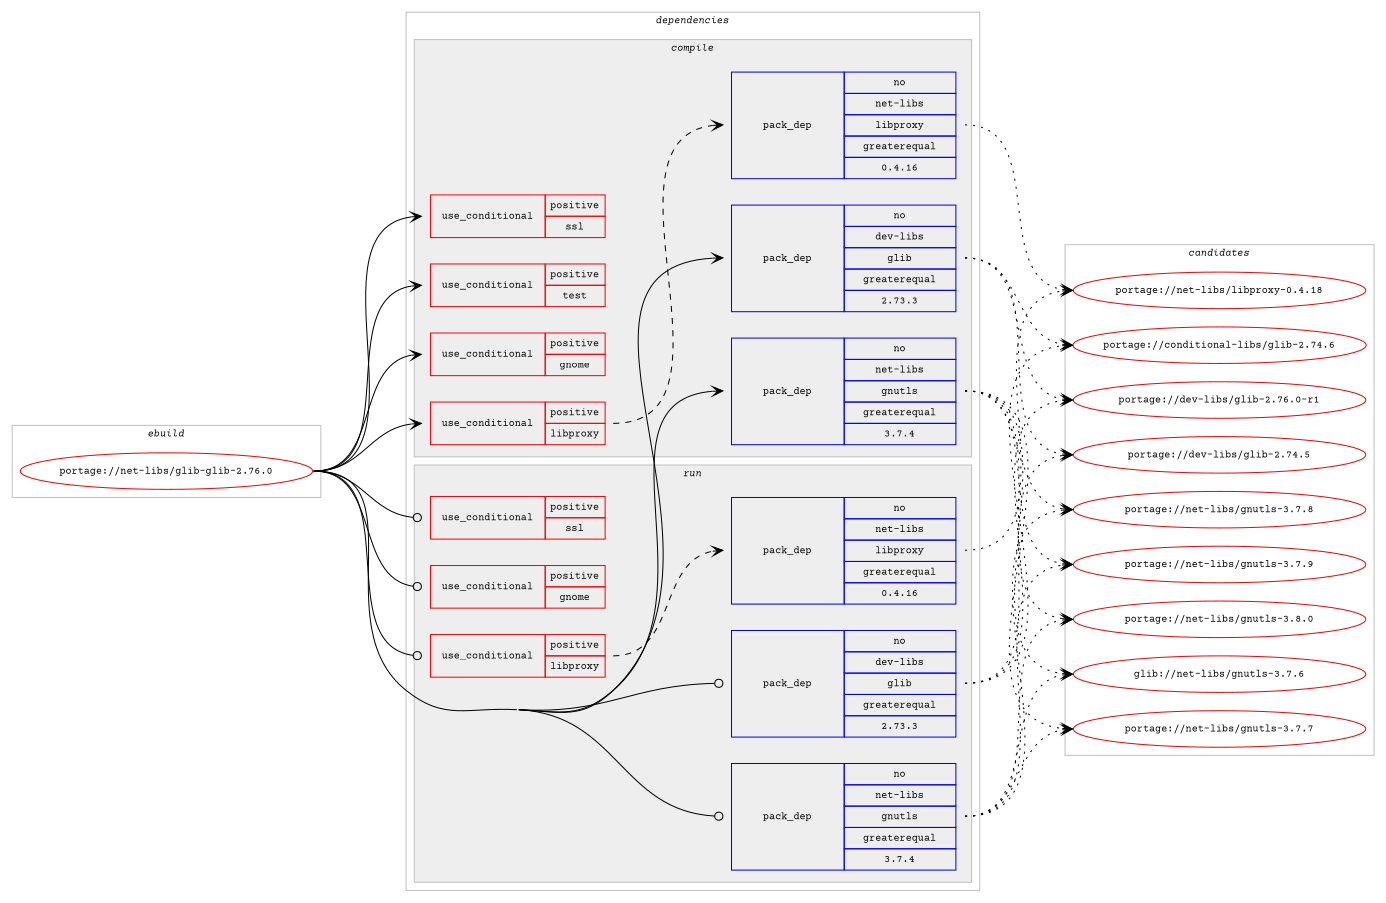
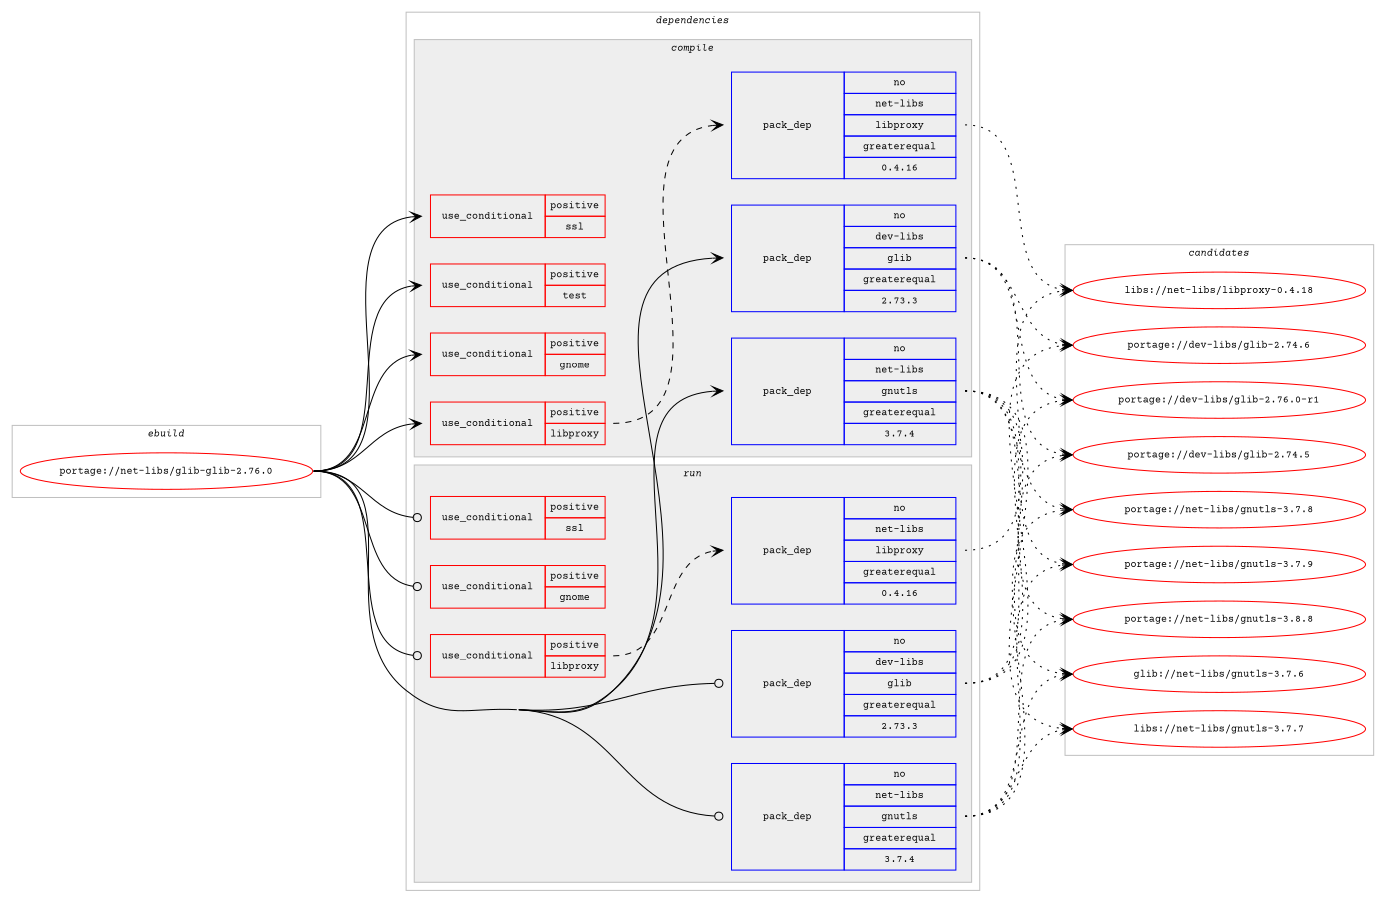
(1220, 290) -> (1219, 290)
(1220, 345) -> (1219, 345)
(1220, 619) -> (1219, 619)
(1220, 729) -> (1219, 729)
